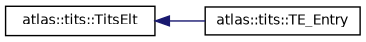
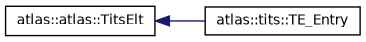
(80, 21) -> (80, 21)
